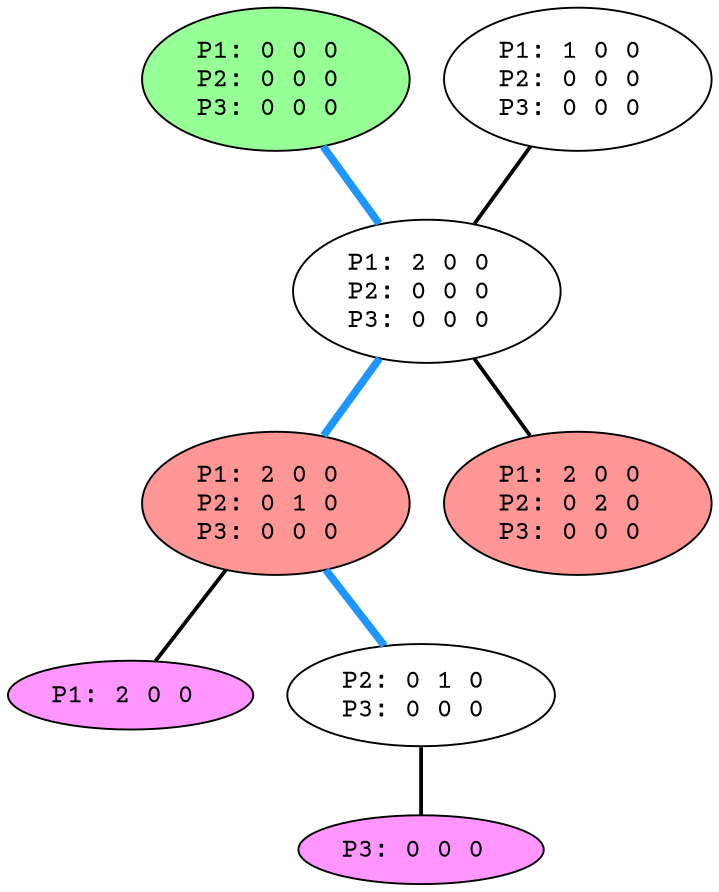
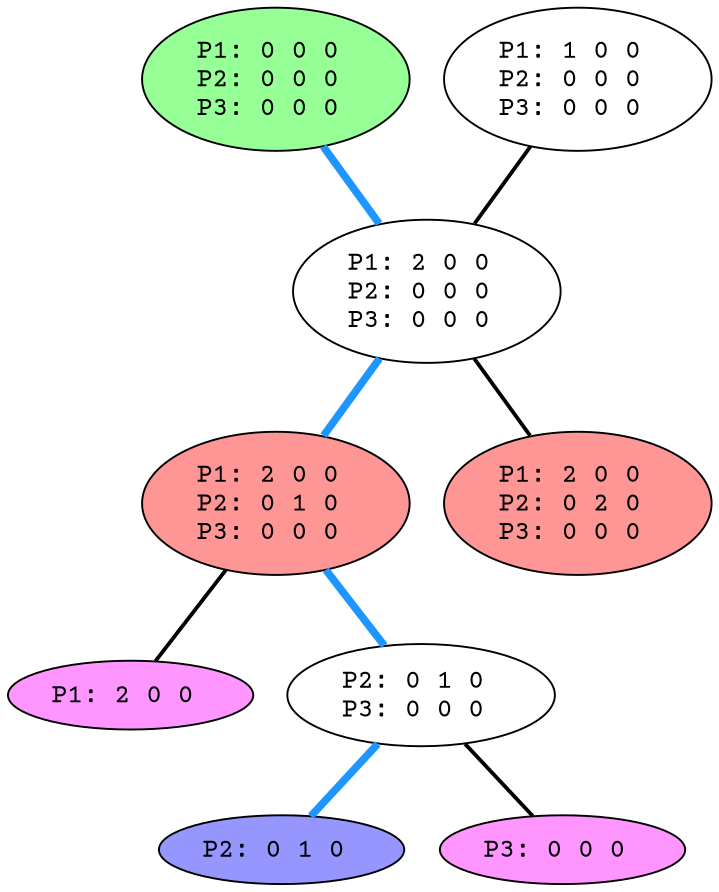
none -> (282, 850)
